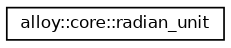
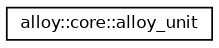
(115, 24) -> (109, 24)
